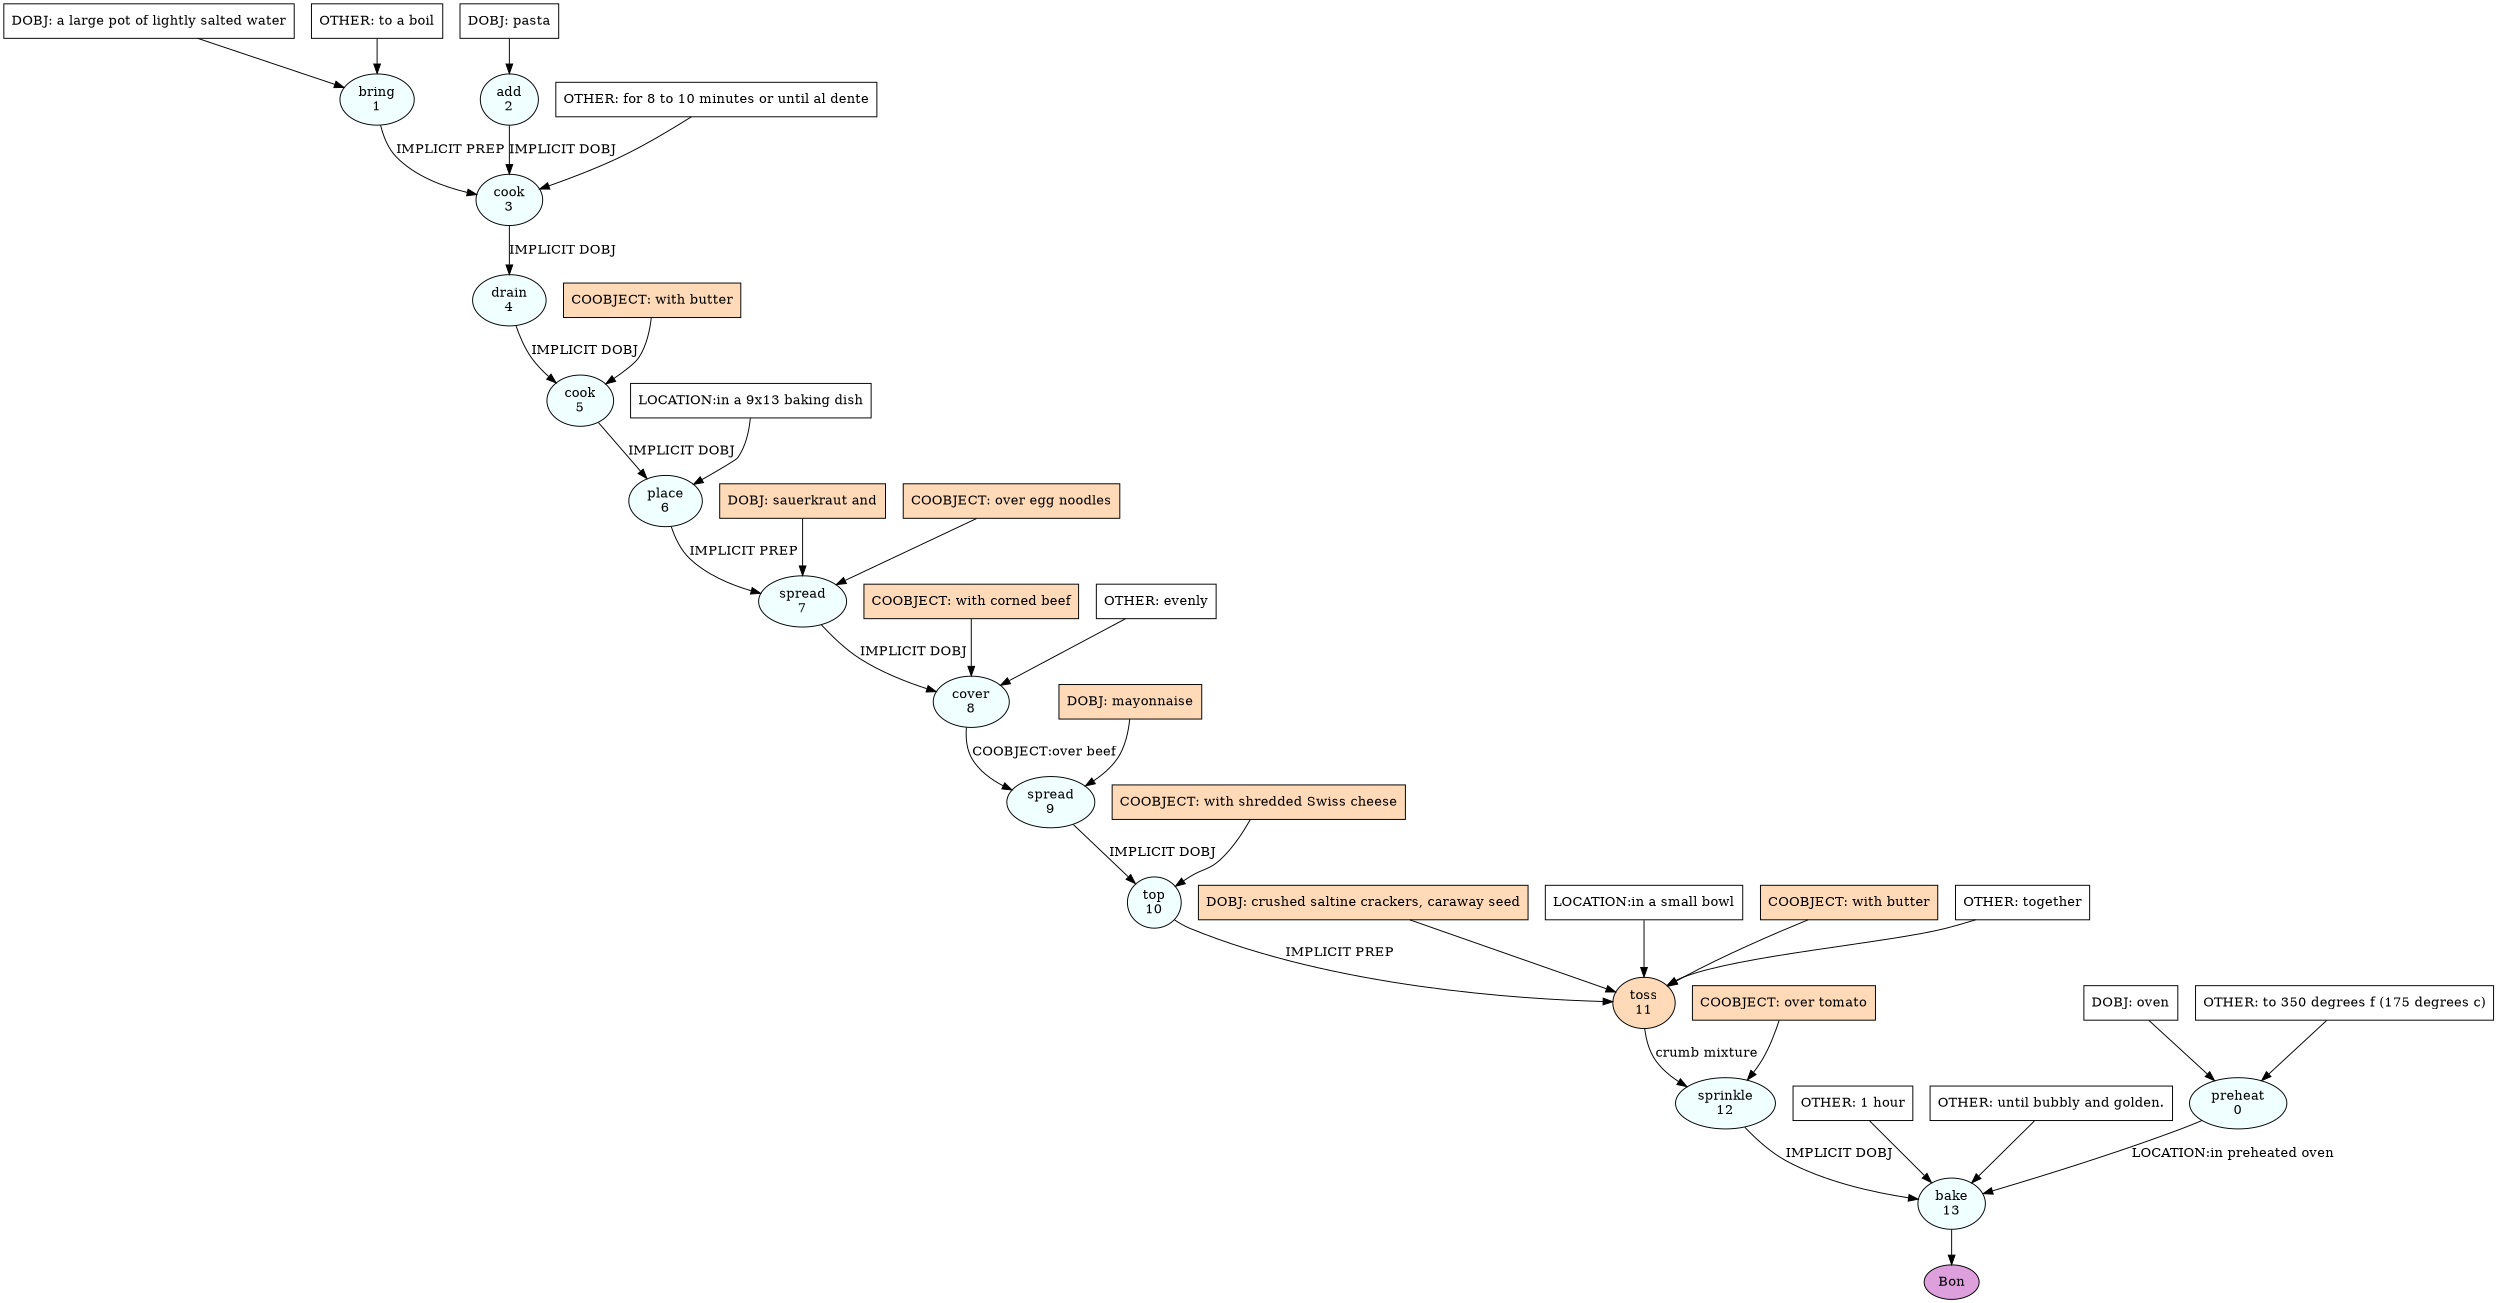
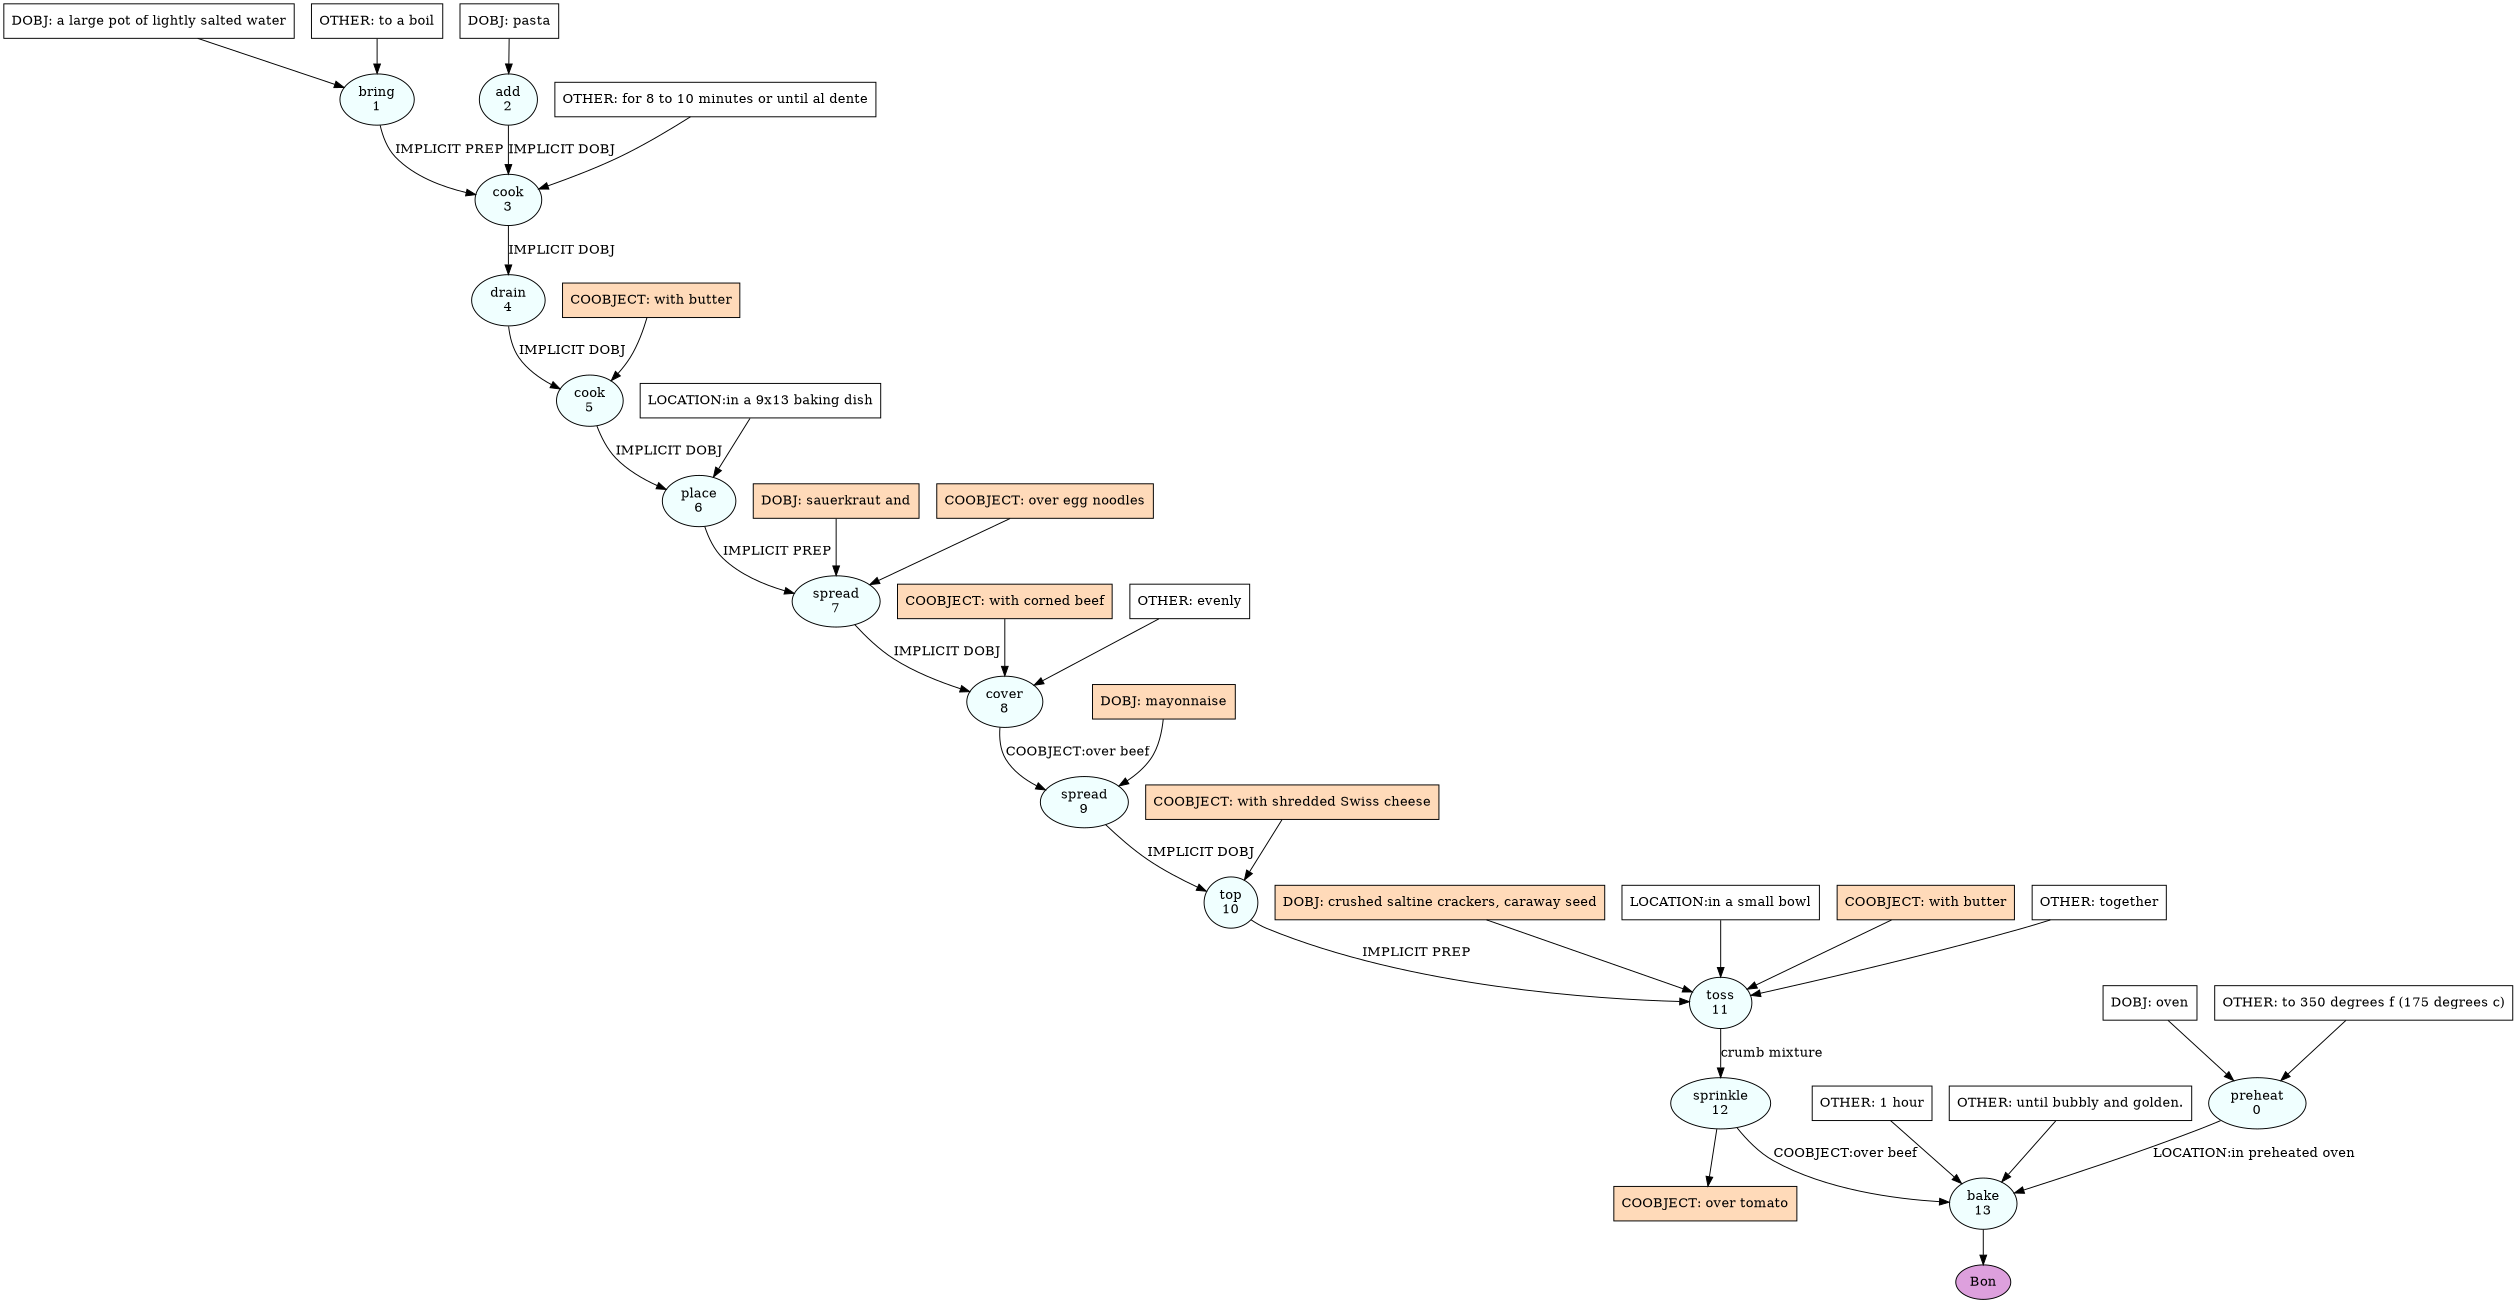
(1644, 1003) -> (1721, 1003)
(1769, 1047) -> (1713, 1153)
(1840, 1154) -> (1846, 1154)
